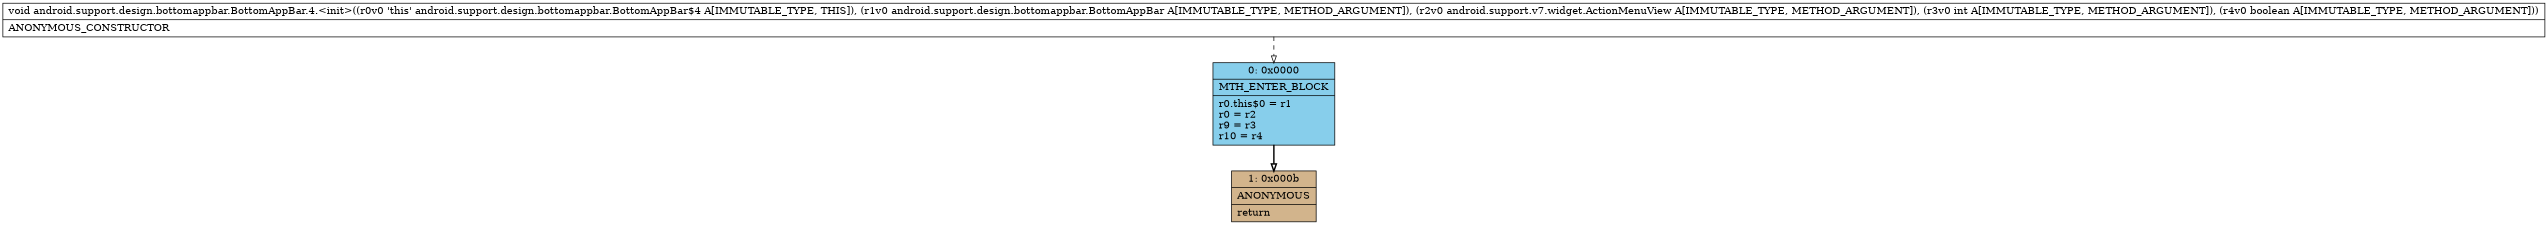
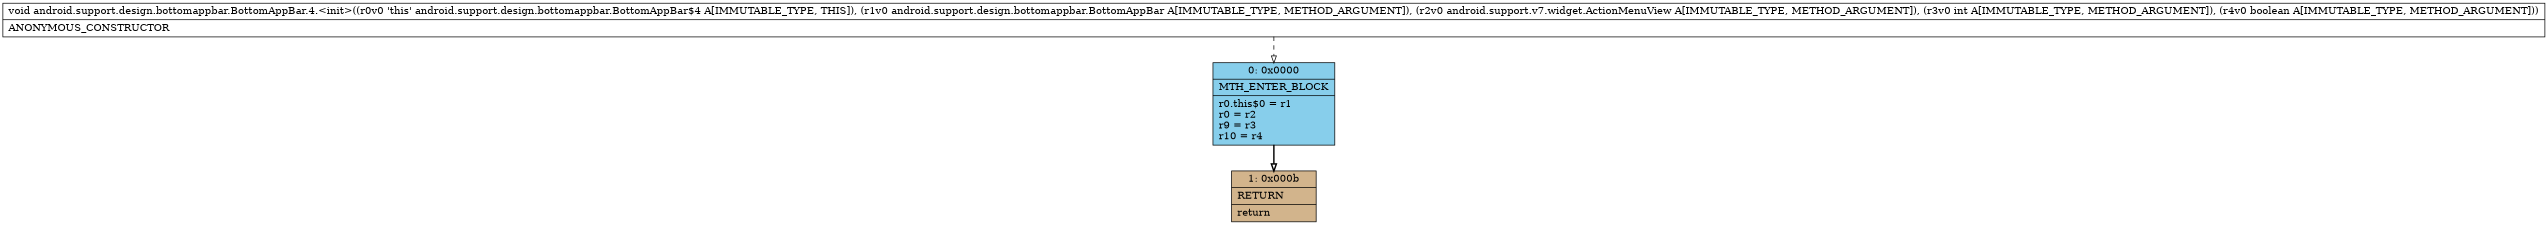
(1274, 196) -> (1261, 196)
